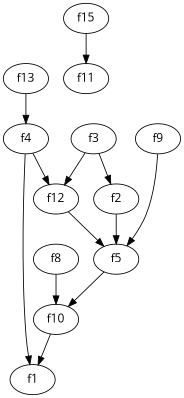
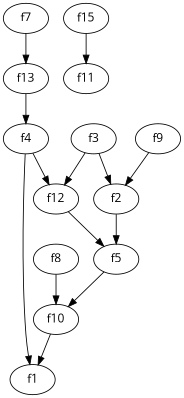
none -> (26, 18)
(151, 198) -> (140, 165)
